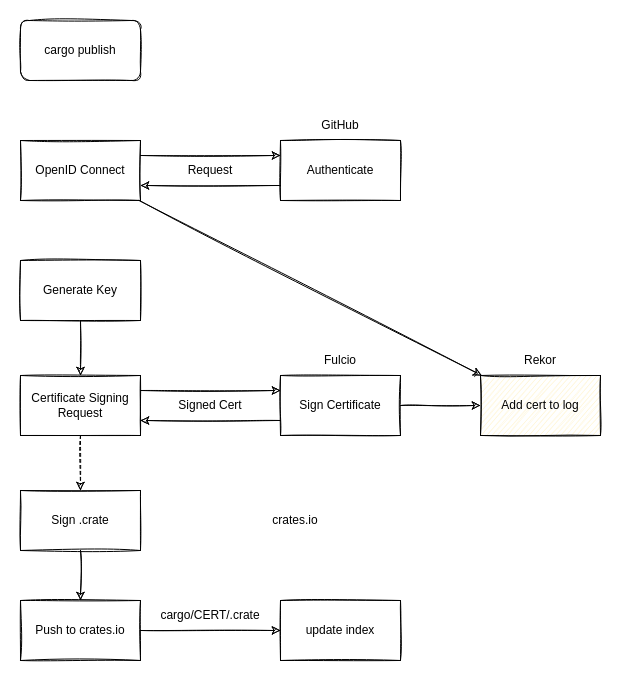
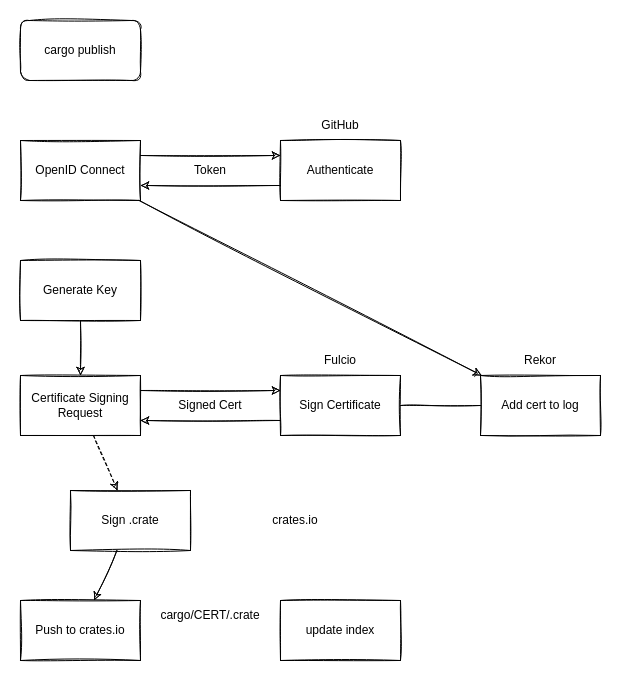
(211, 171) -> (211, 171)
(472, 406) -> (474, 406)
(541, 406) -> (541, 406)
(81, 521) -> (131, 521)
(208, 631) -> none
